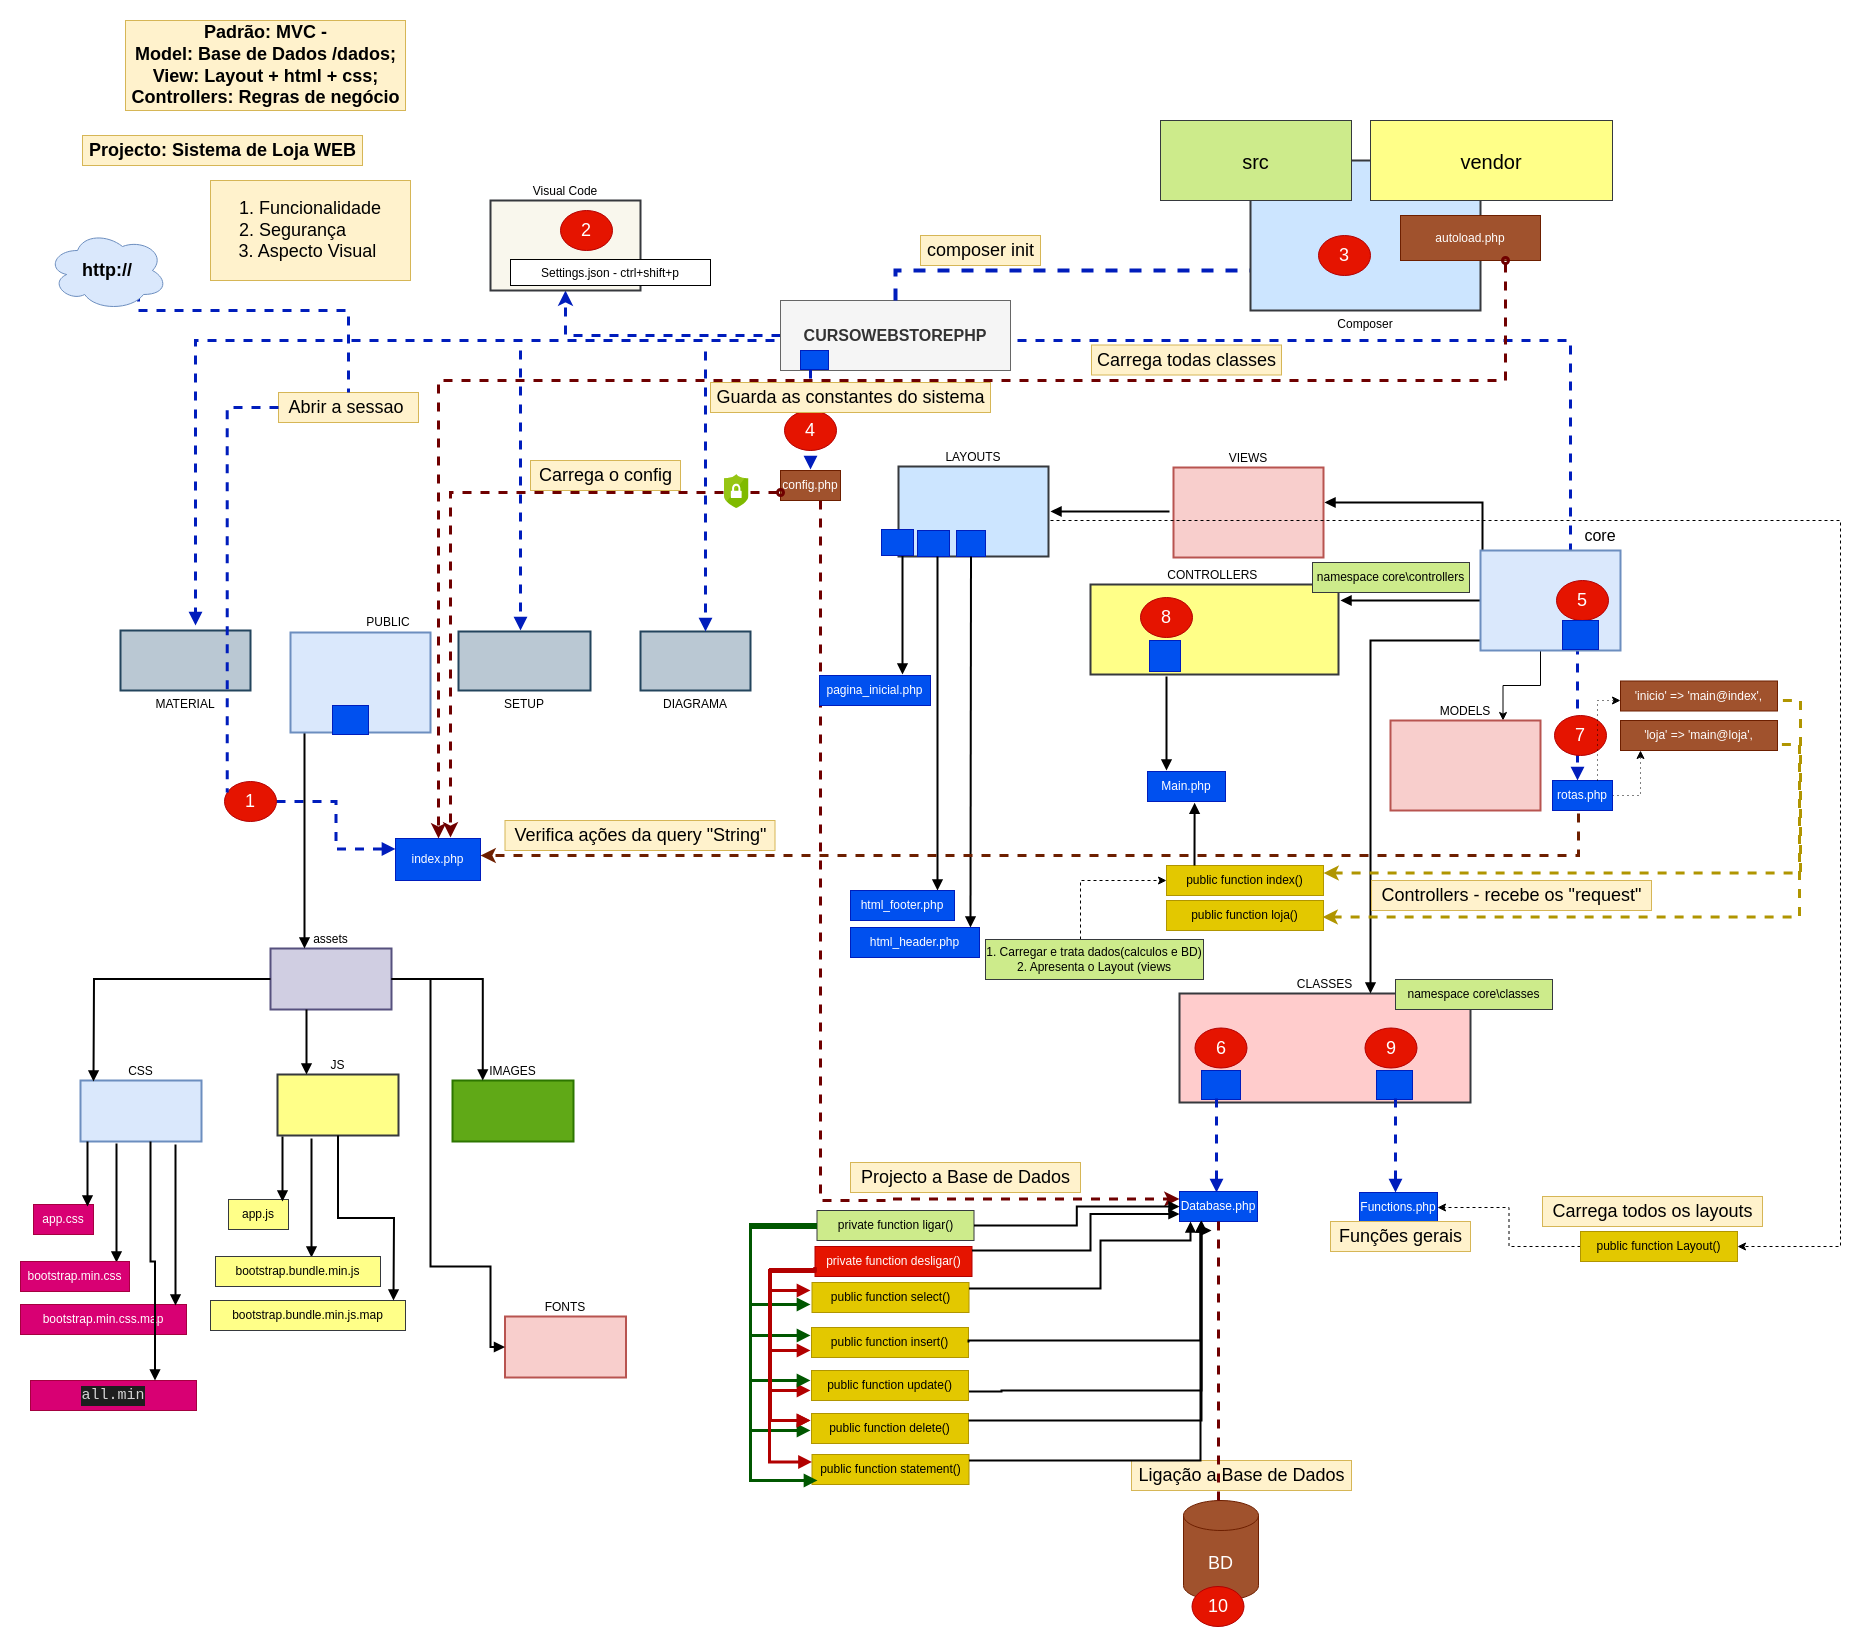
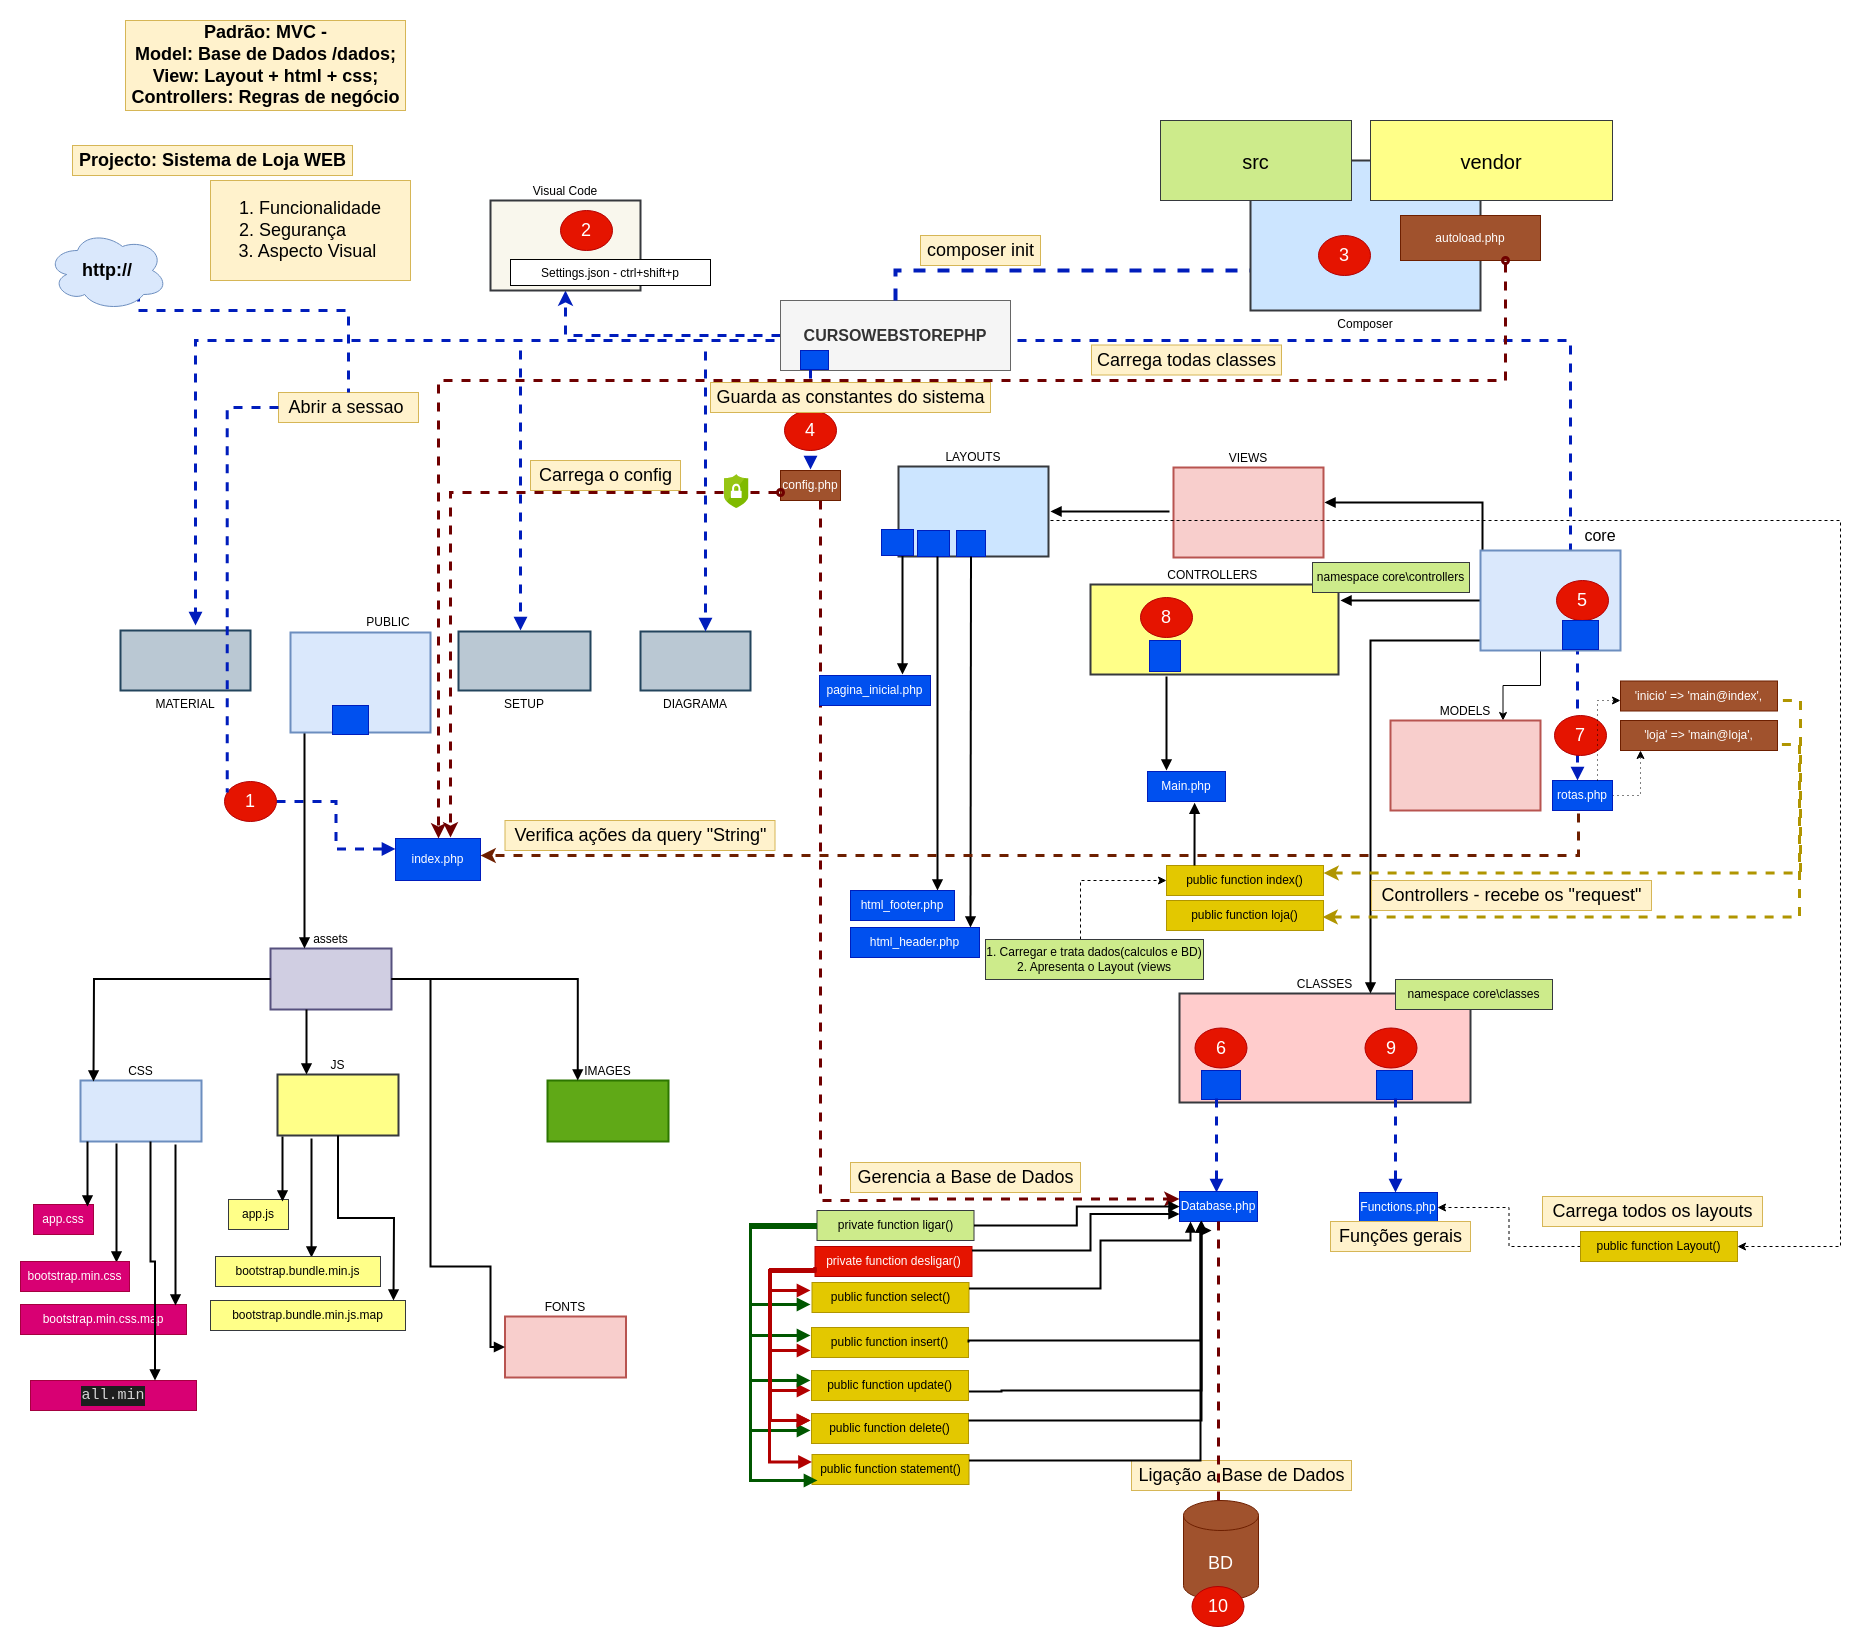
(223, 151) -> (213, 161)
(513, 1111) -> (608, 1111)
(966, 1178) -> (966, 1178)
